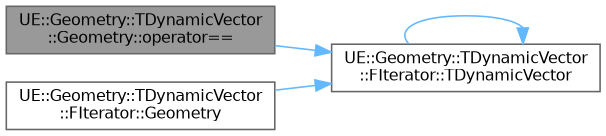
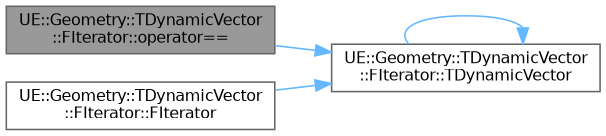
(141, 30) -> (141, 30)
(141, 106) -> (141, 106)
